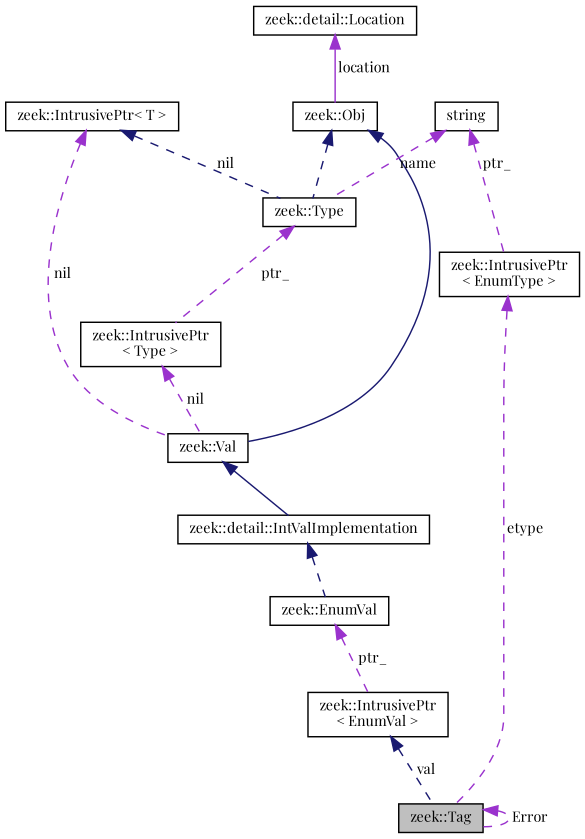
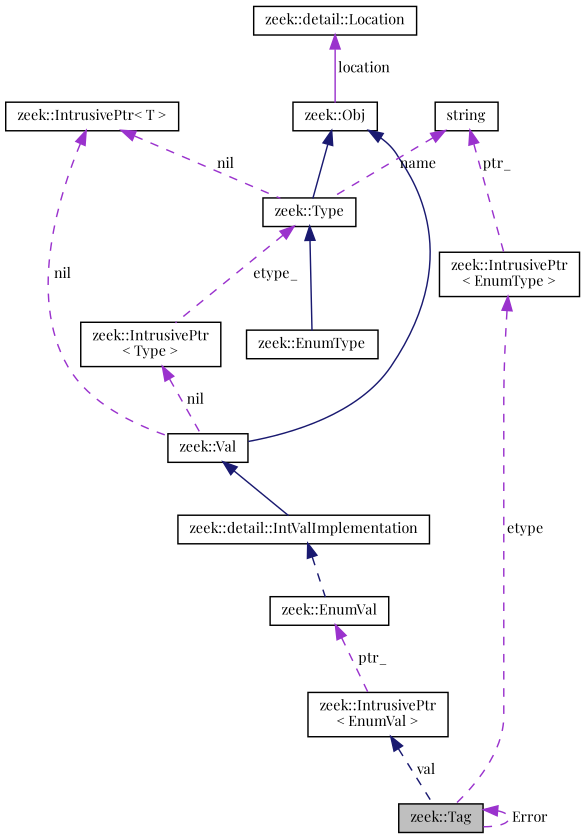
(208, 167) -> (208, 167)
(320, 171) -> (320, 171)
(274, 274) -> (274, 274)
none -> (312, 344)
